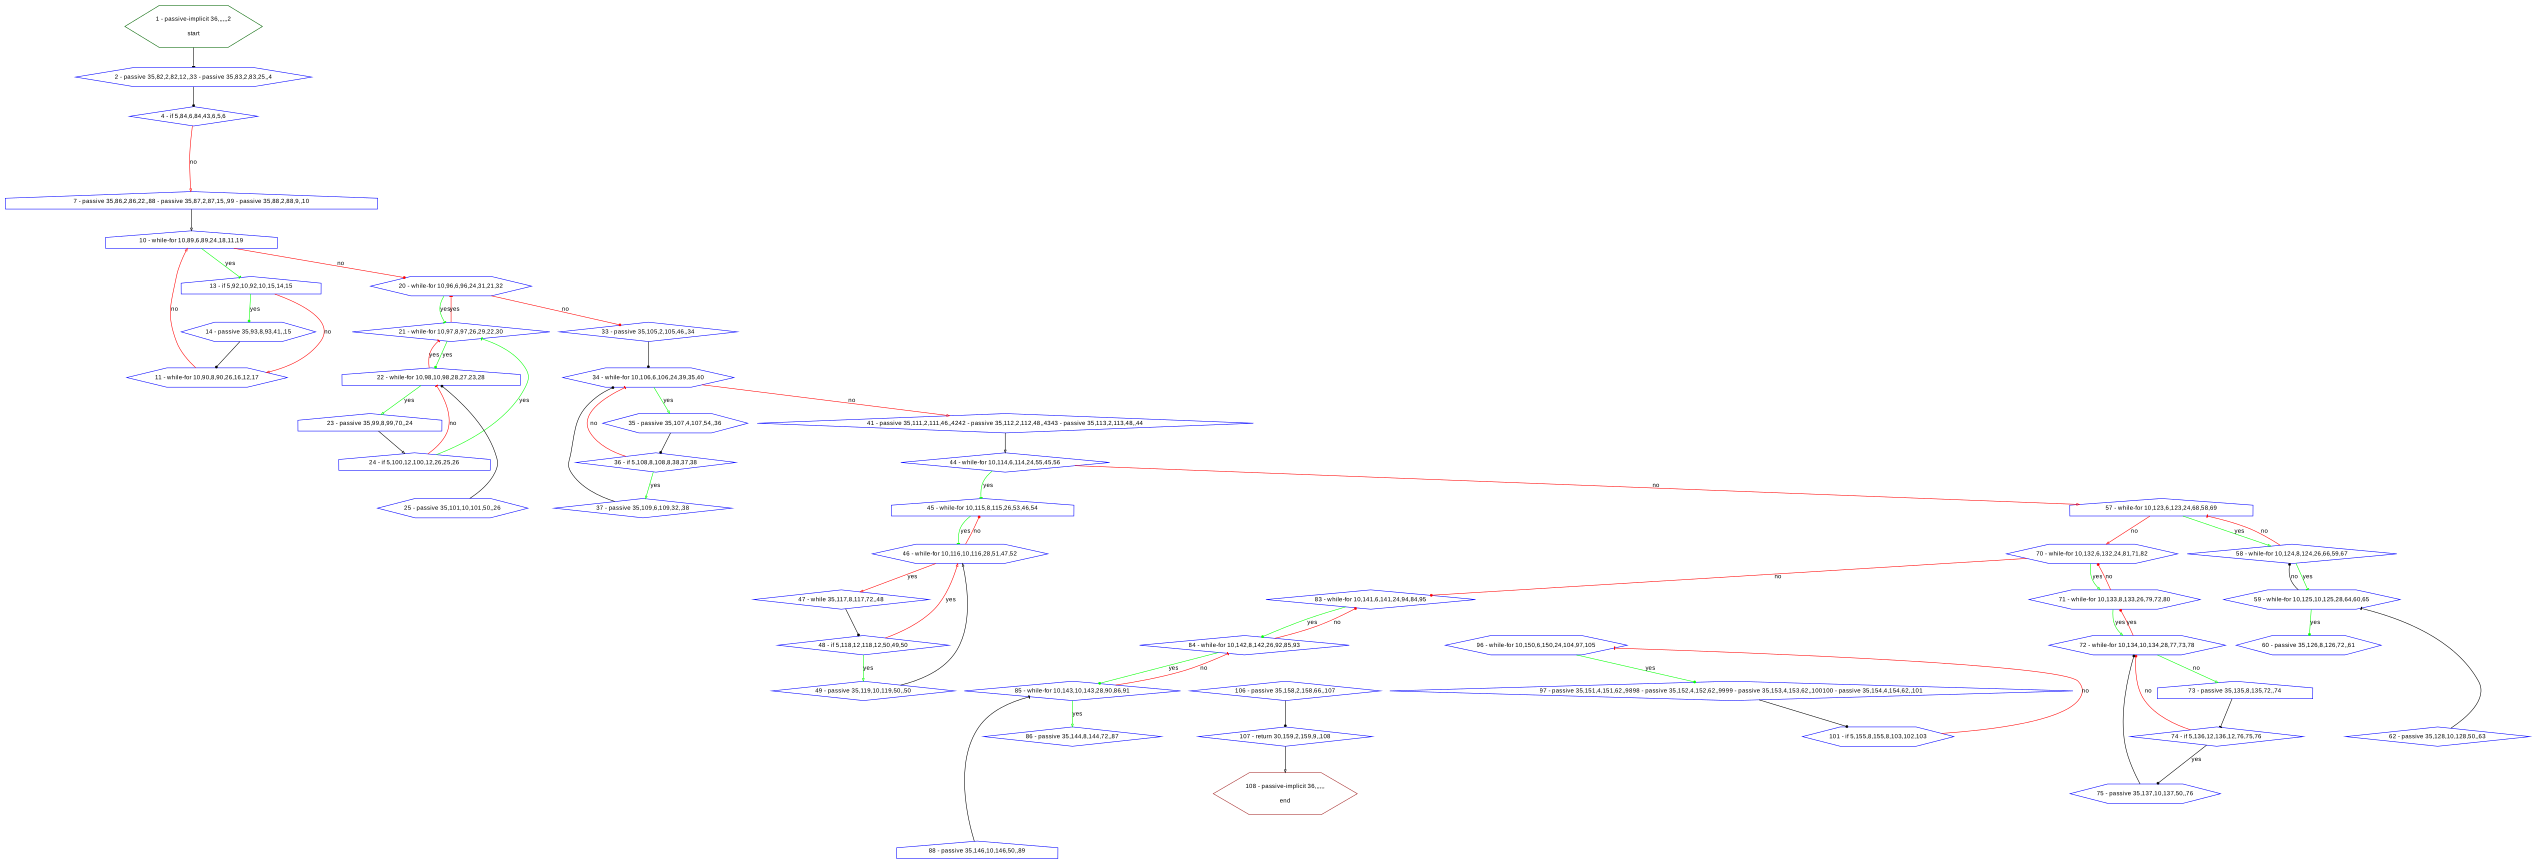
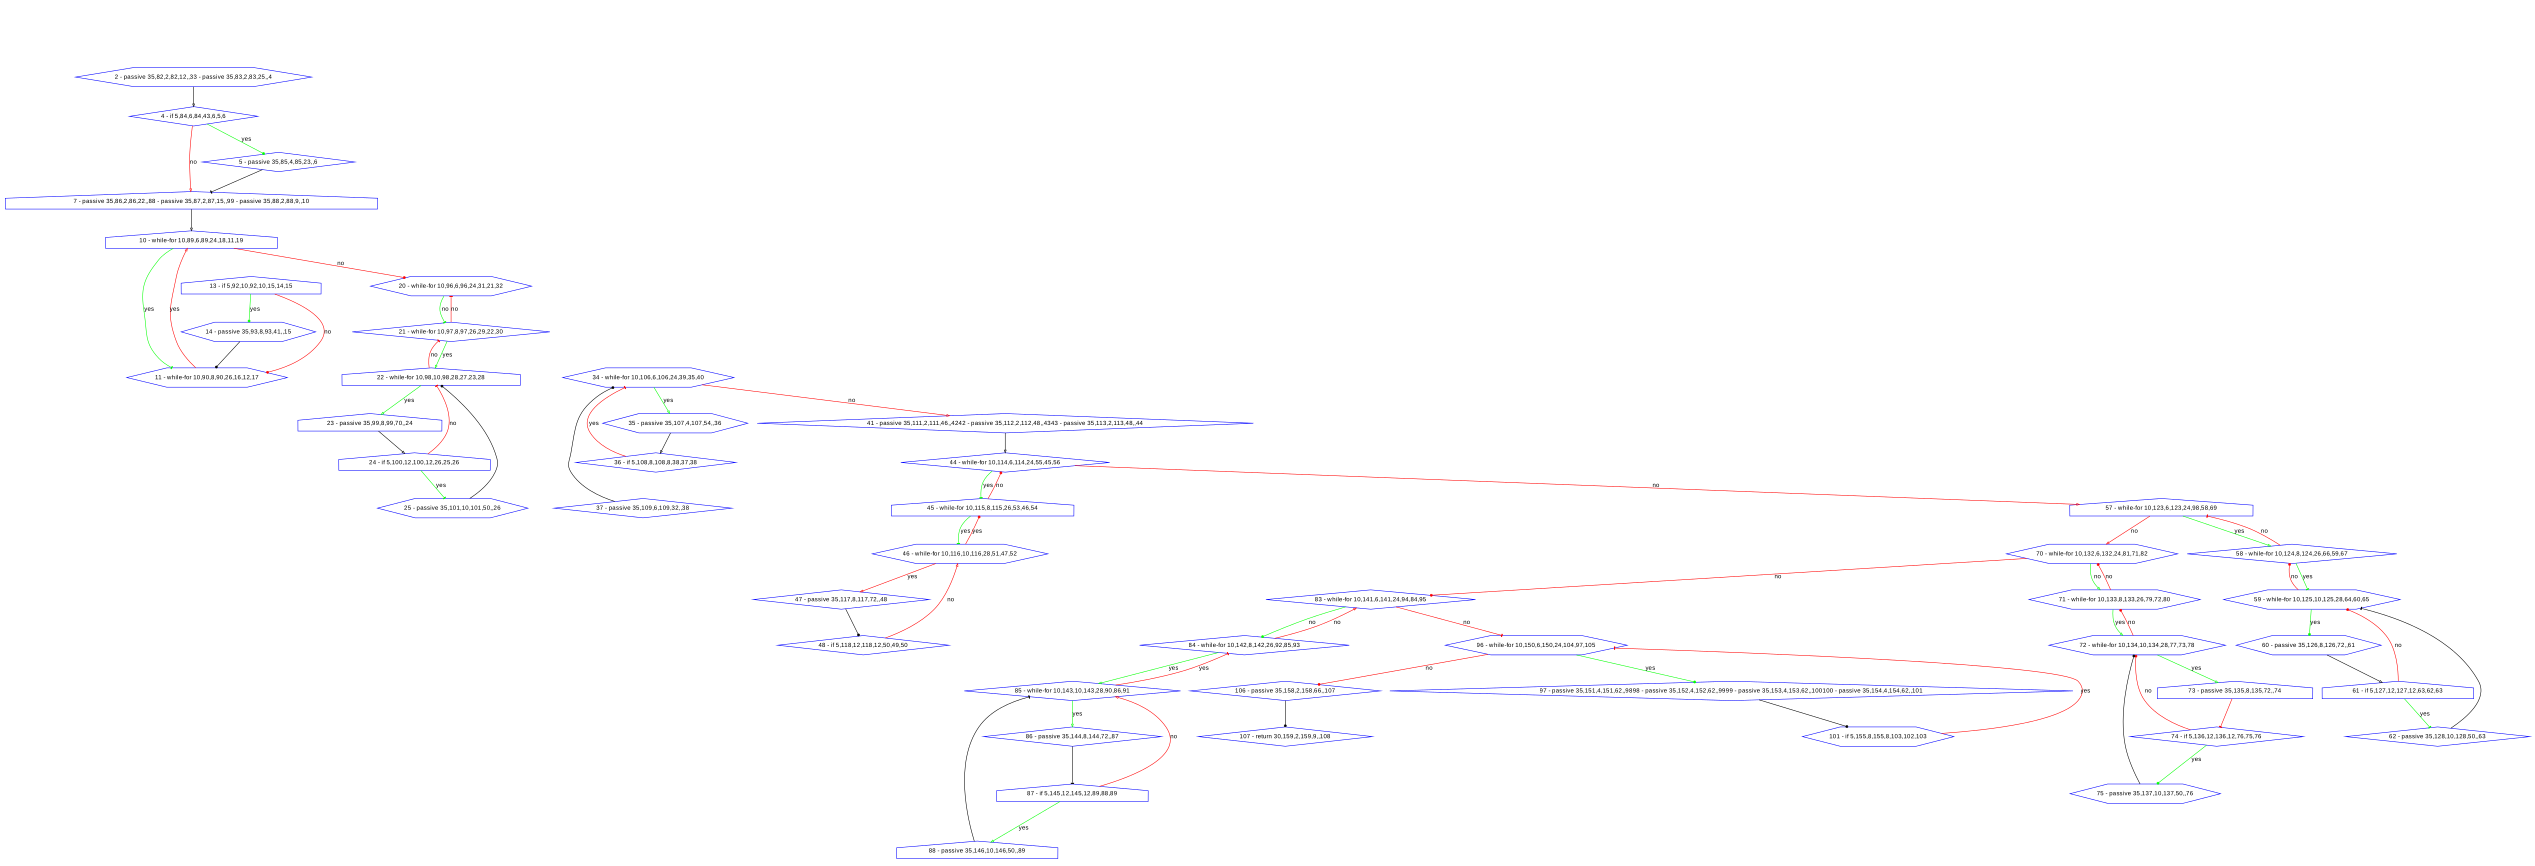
(194, 26) -> none
(194, 96) -> (194, 96)
none -> (279, 162)
(220, 262) -> (143, 307)
(175, 309) -> (175, 309)
(445, 309) -> (445, 309)
(455, 309) -> (455, 309)
(648, 332) -> none
(324, 335) -> (324, 335)
(442, 353) -> (442, 353)
(434, 355) -> (434, 355)
(514, 404) -> (432, 484)
(594, 423) -> (594, 423)
(666, 442) -> (666, 442)
(650, 484) -> none
none -> (995, 487)
(2161, 508) -> (2161, 508)
(977, 531) -> (977, 531)
(2098, 577) -> (2098, 577)
(2290, 579) -> (2290, 579)
(841, 600) -> (841, 600)
(951, 600) -> (951, 600)
none -> (1449, 621)
(1312, 622) -> (1312, 622)
(2132, 622) -> (2132, 622)
(1316, 627) -> (1316, 627)
(1160, 668) -> (1160, 668)
(1204, 668) -> (1204, 668)
(2197, 668) -> (2197, 668)
none -> (1404, 669)
(863, 691) -> none
(2086, 691) -> (2086, 691)
none -> (2398, 691)
(2226, 712) -> (2226, 712)
(2183, 764) -> (2183, 764)
none -> (1072, 794)
(1285, 794) -> none
